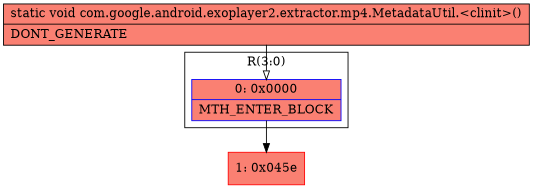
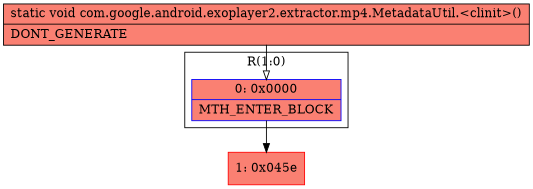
(266, 62) -> (266, 62)
